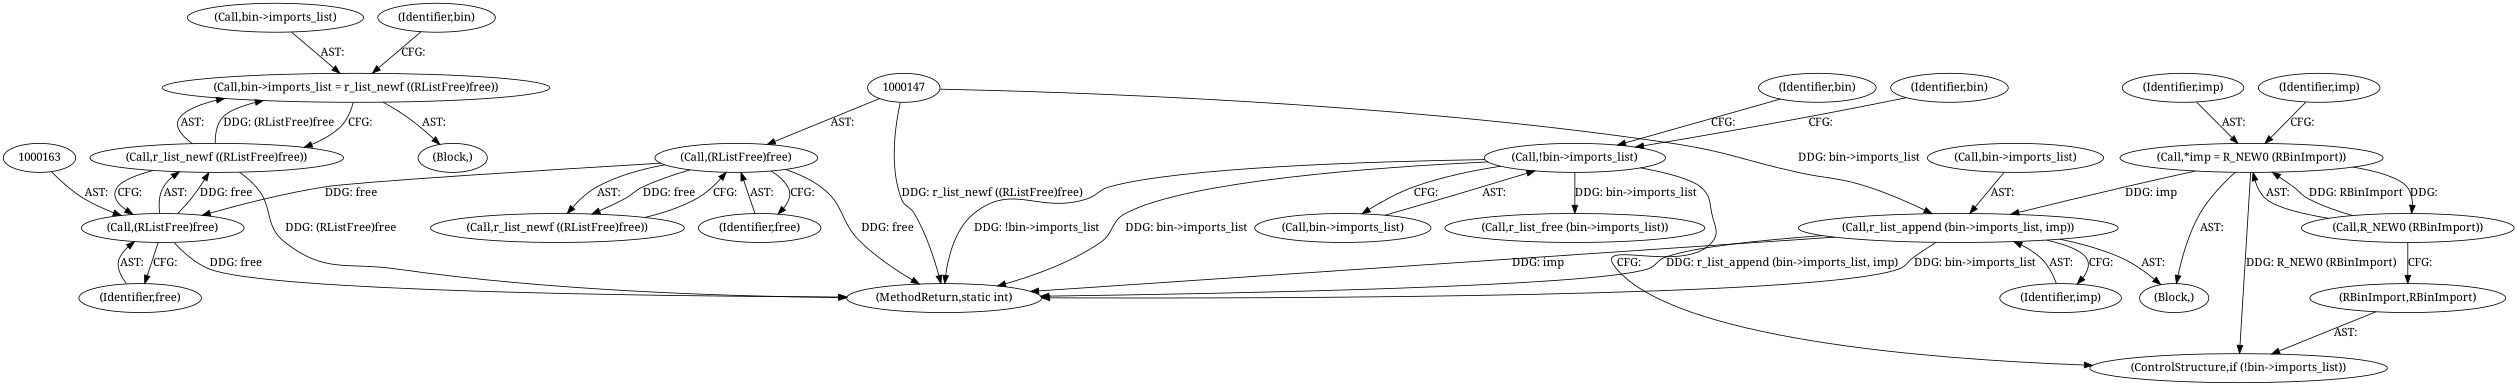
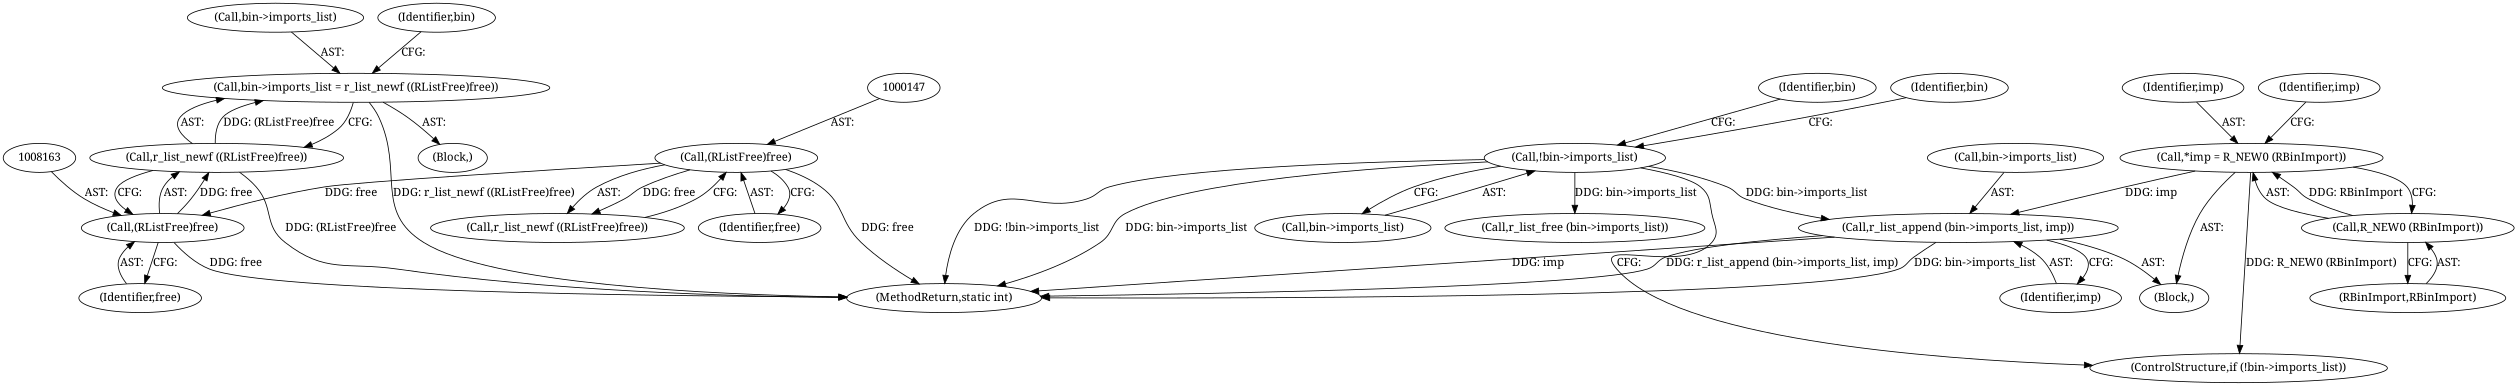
(1438, 116) -> (1735, 192)
(39, 158) -> (39, 158)
(2426, 193) -> (2426, 193)
(900, 194) -> (551, 278)
(2327, 331) -> (2437, 267)
